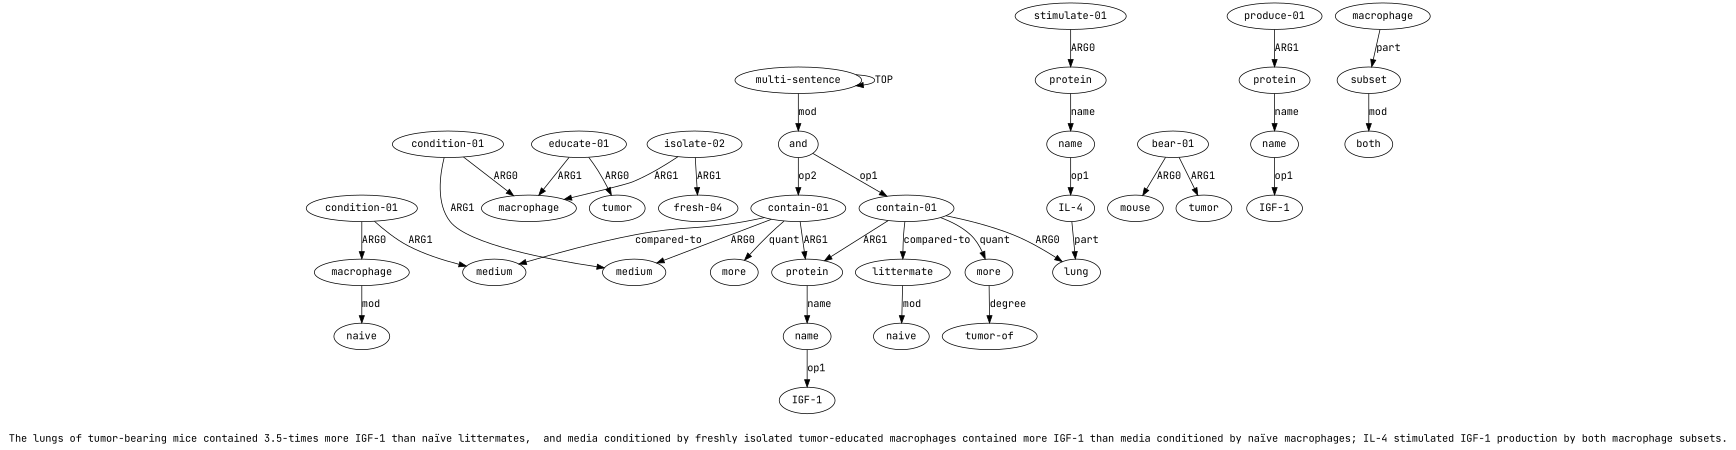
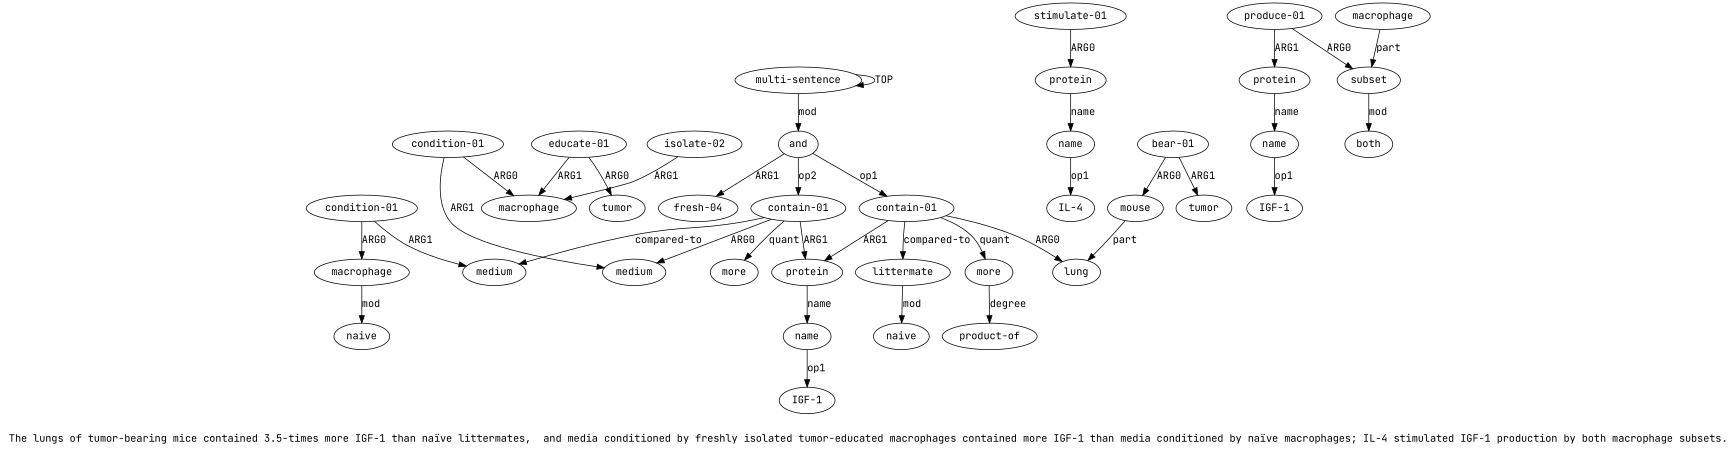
none -> (1319, 47)
(696, 173) -> (753, 173)
(1073, 237) -> (1109, 238)
(990, 336) -> (990, 336)
